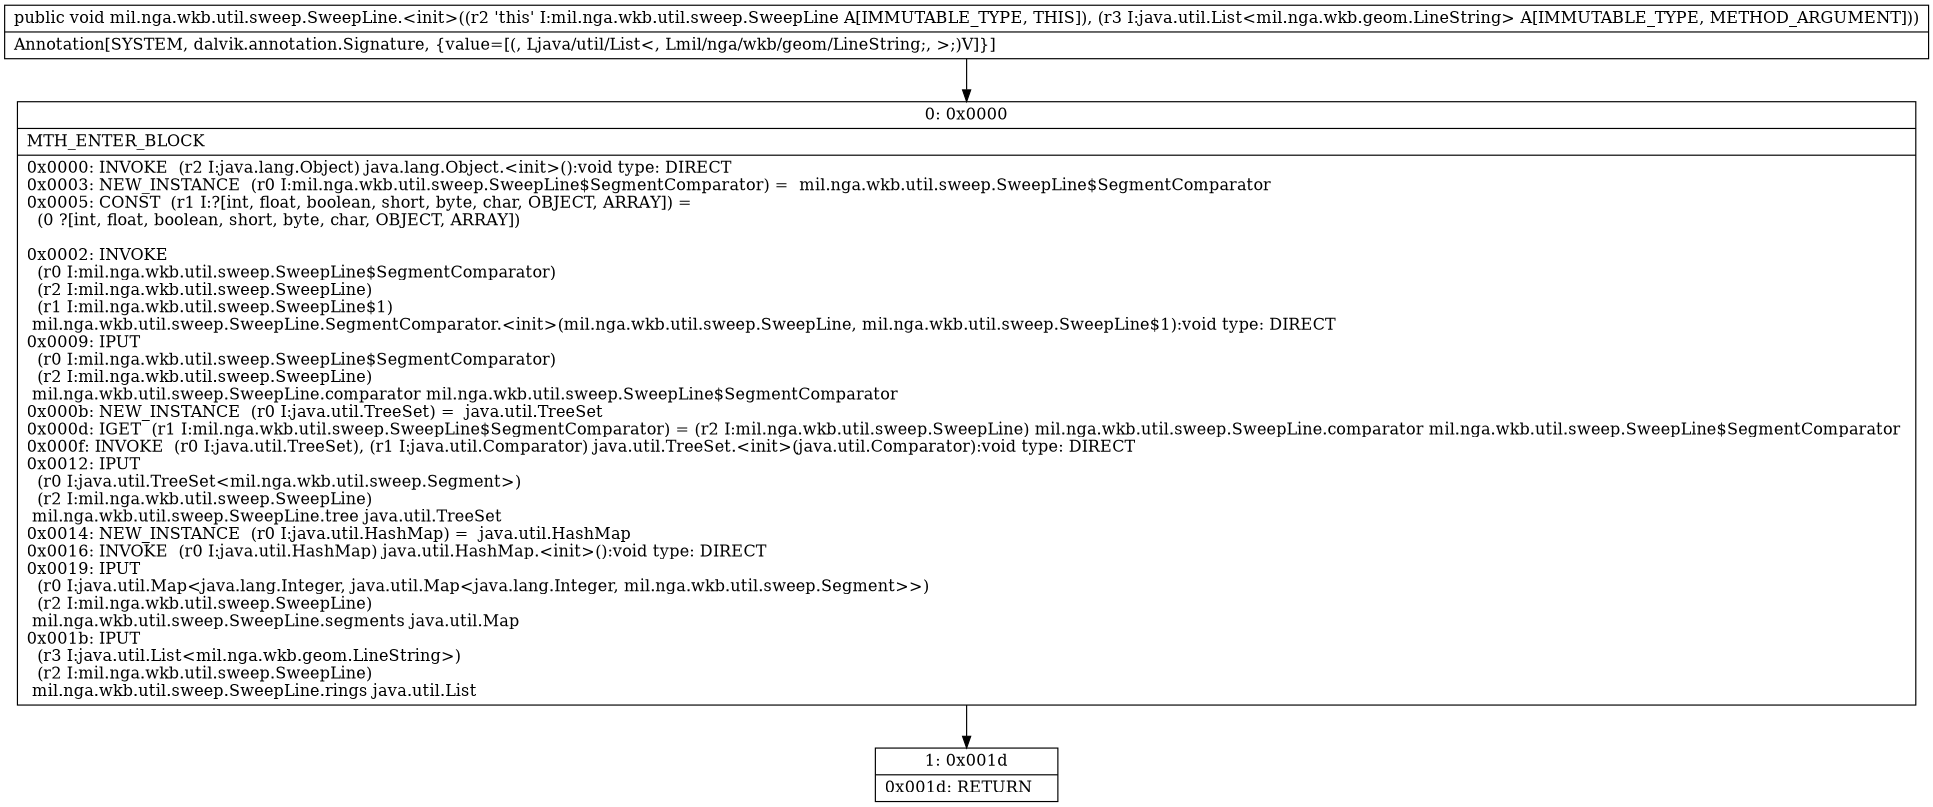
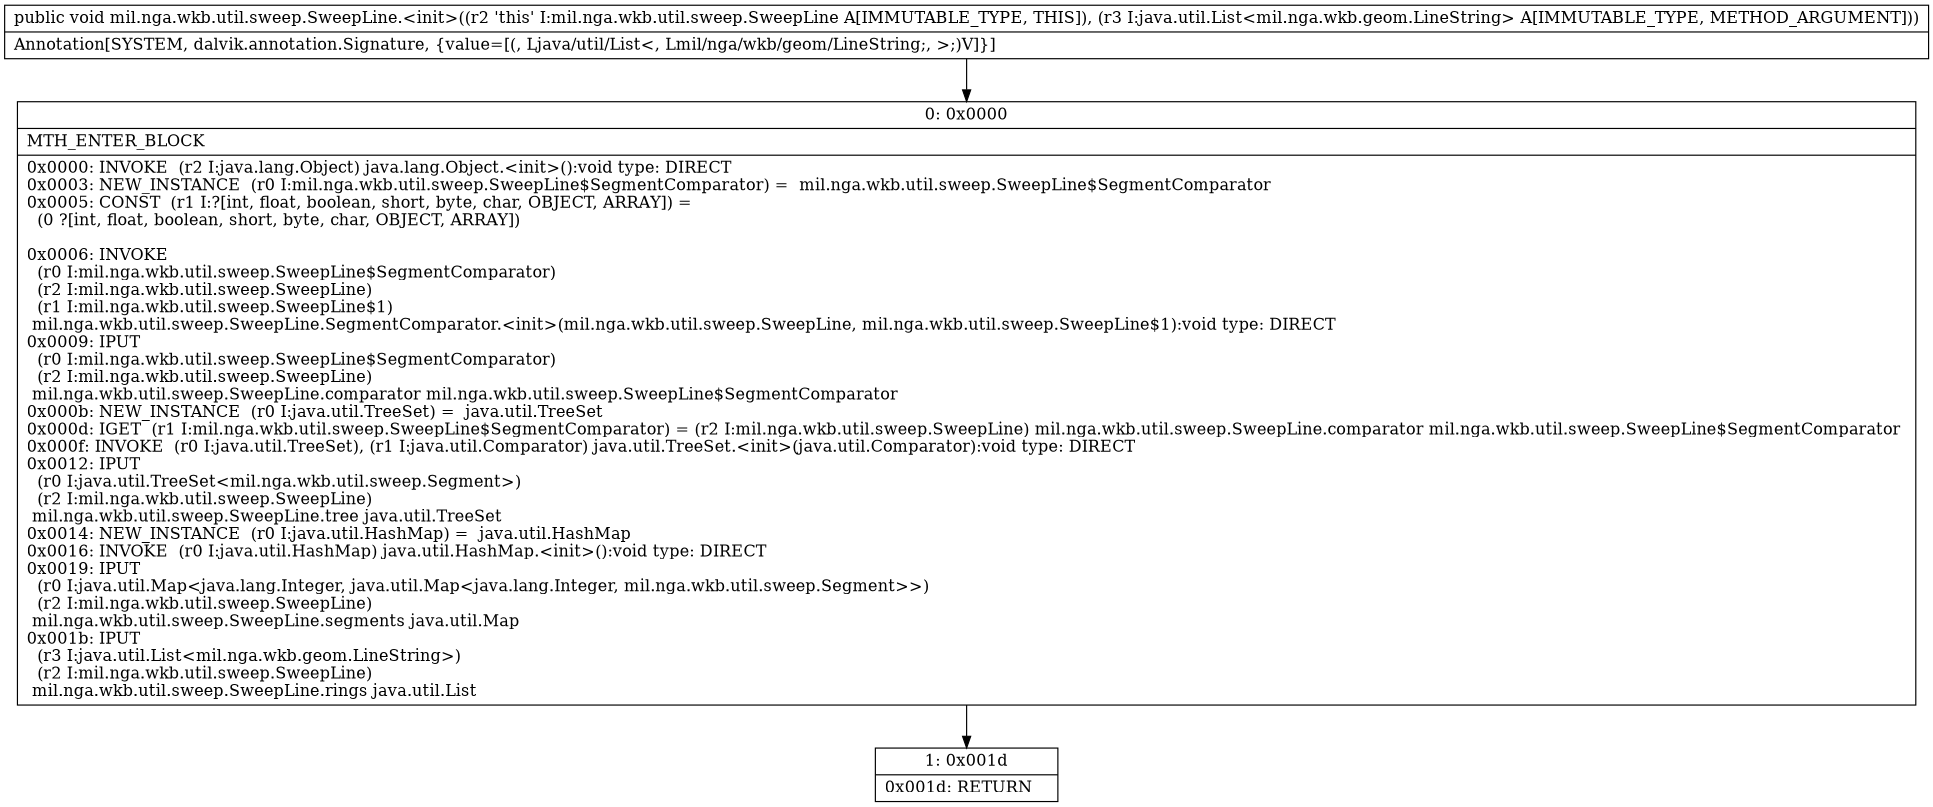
(103, 255) -> (103, 255)
